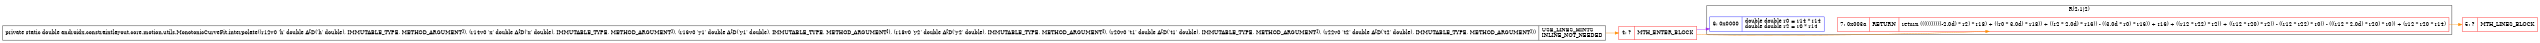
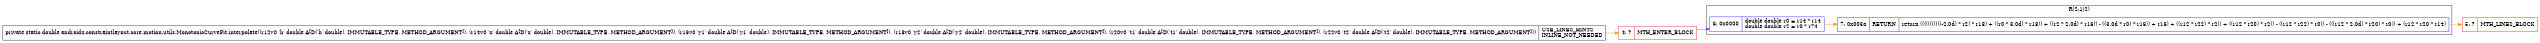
(2143, 25) -> (2143, 25)
(1781, 27) -> (1781, 27)
(1841, 35) -> (1829, 24)
